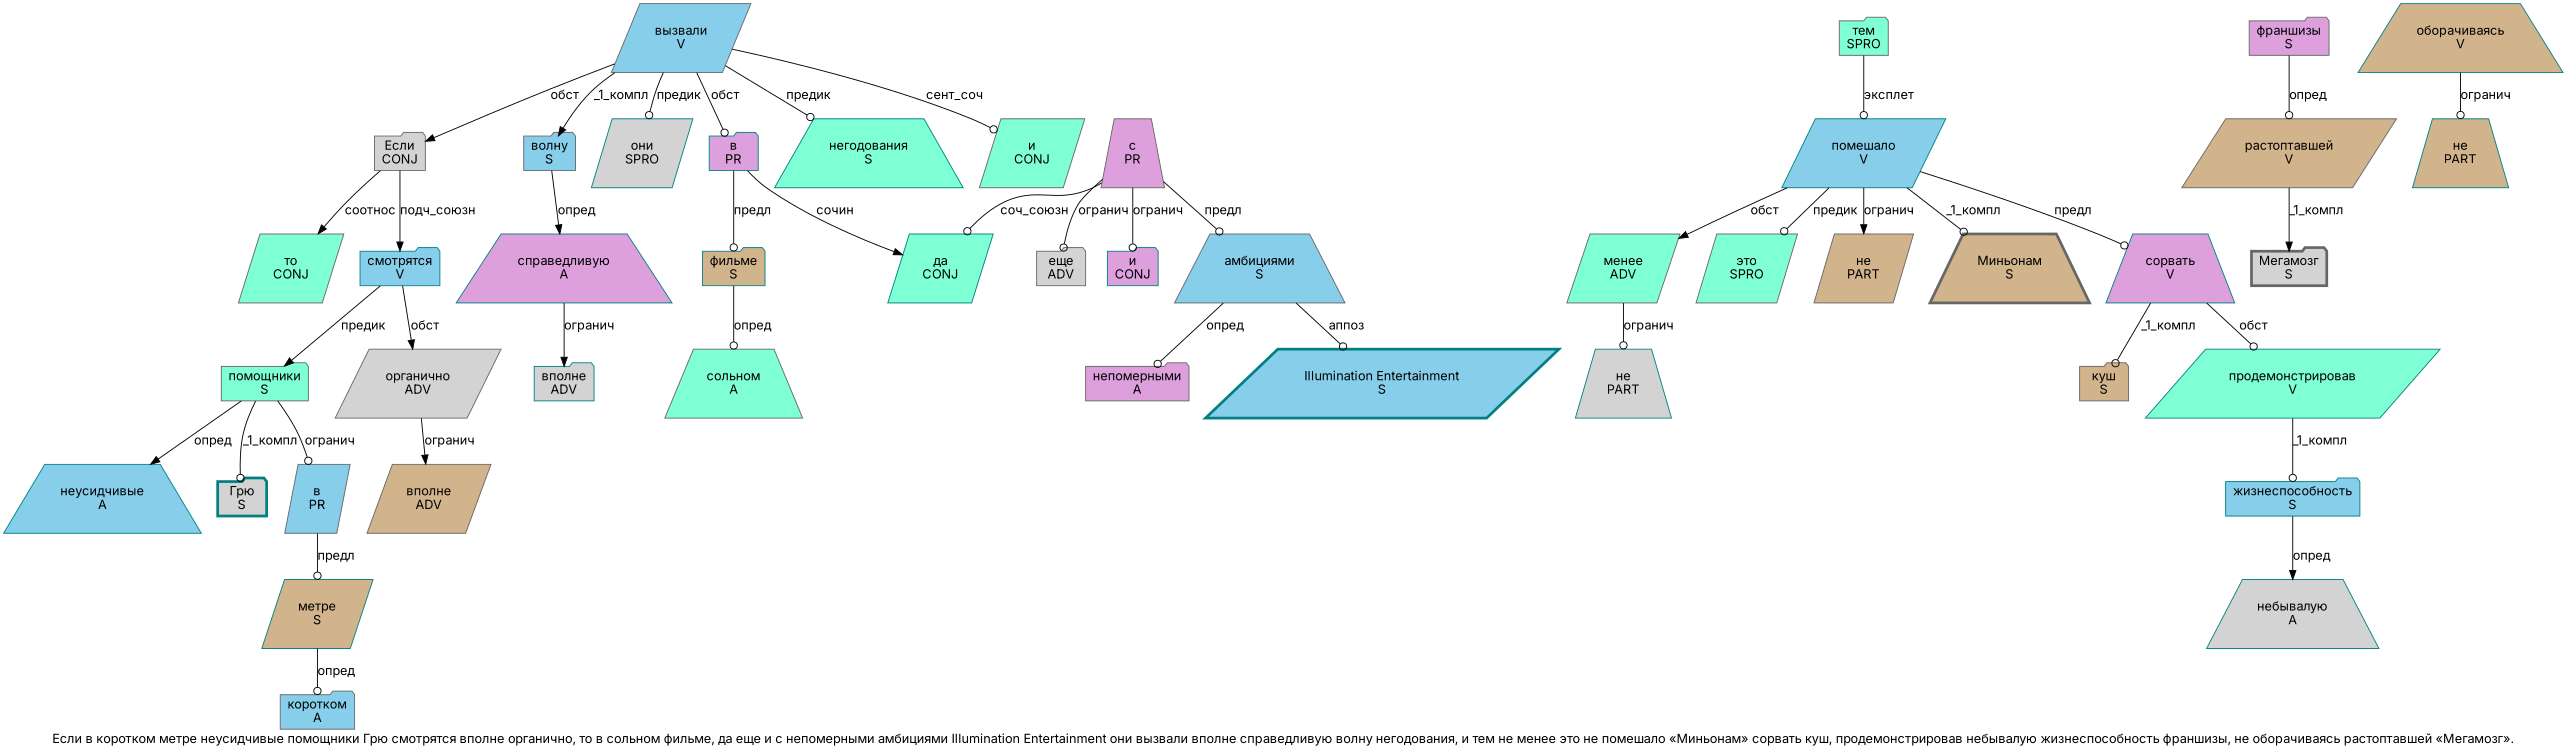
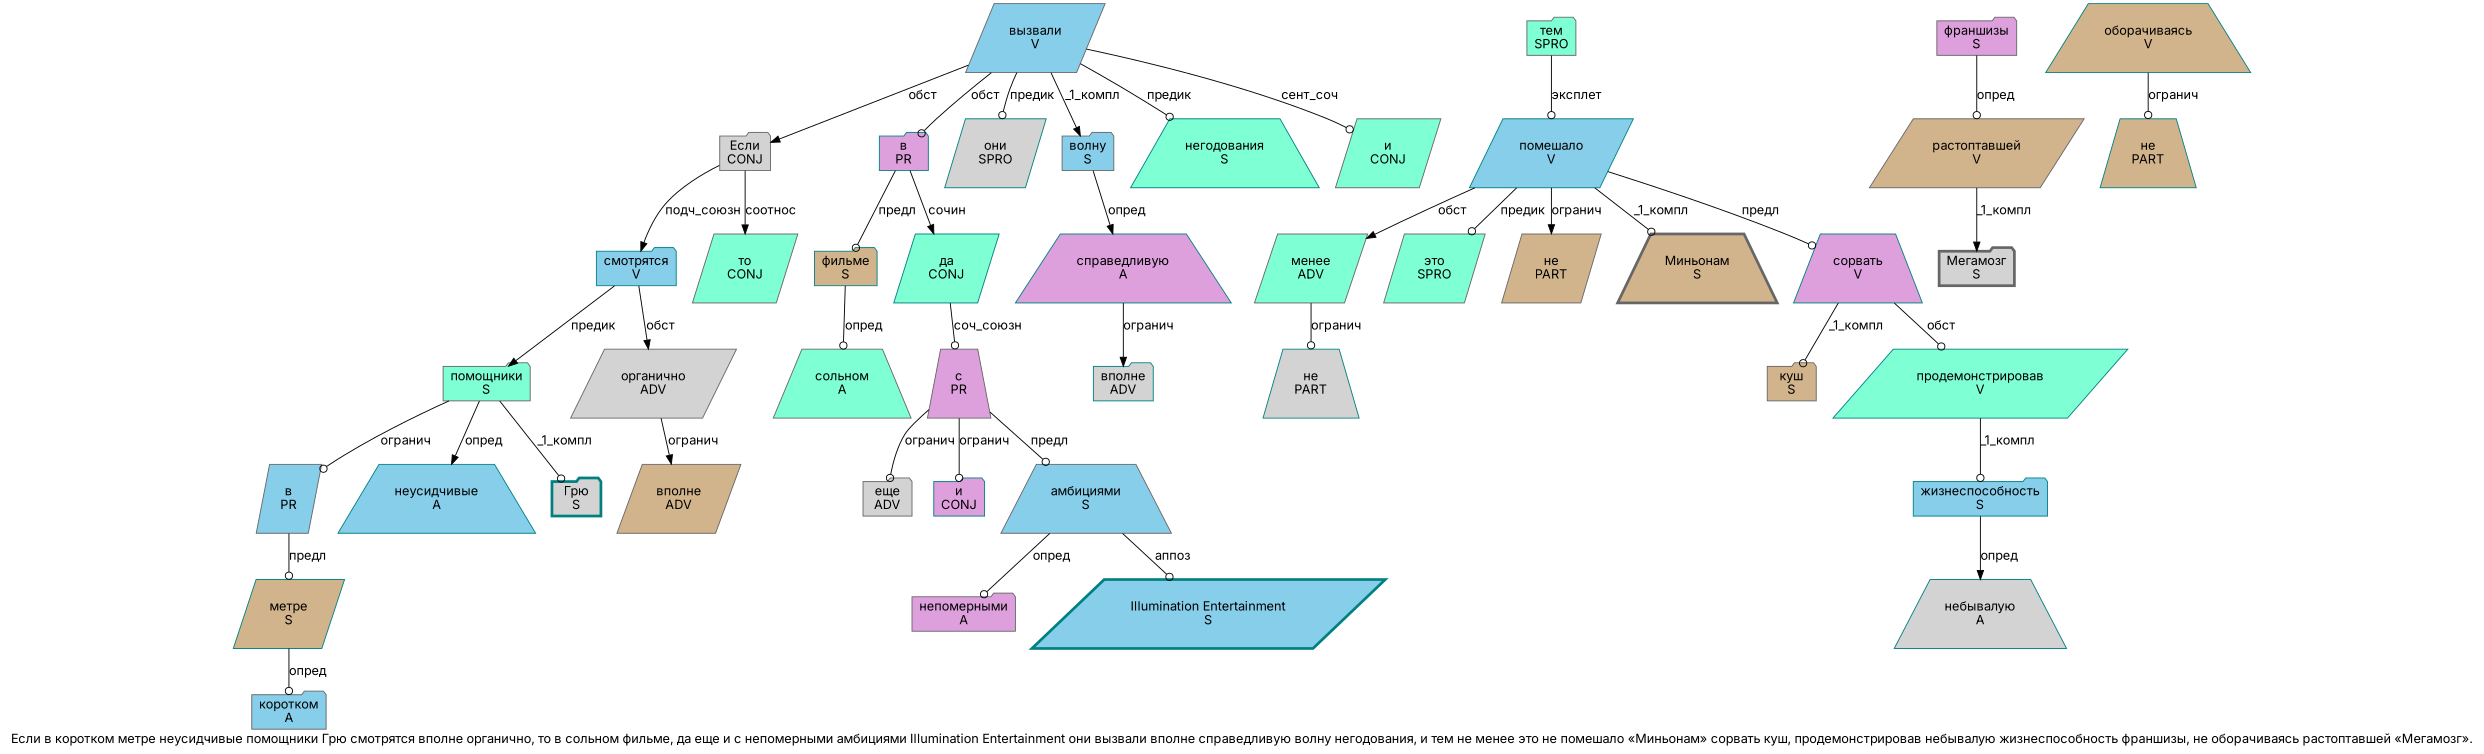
(1032, 195) -> (952, 322)
